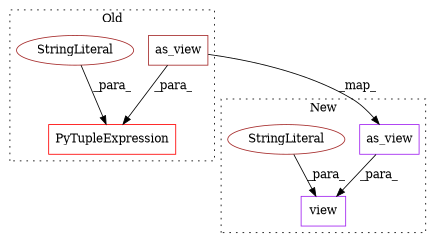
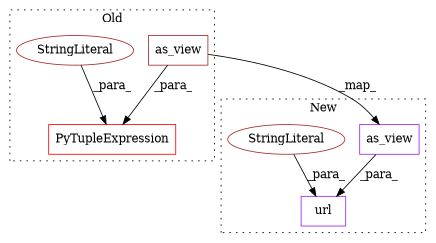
(323, 211) -> (323, 211)
